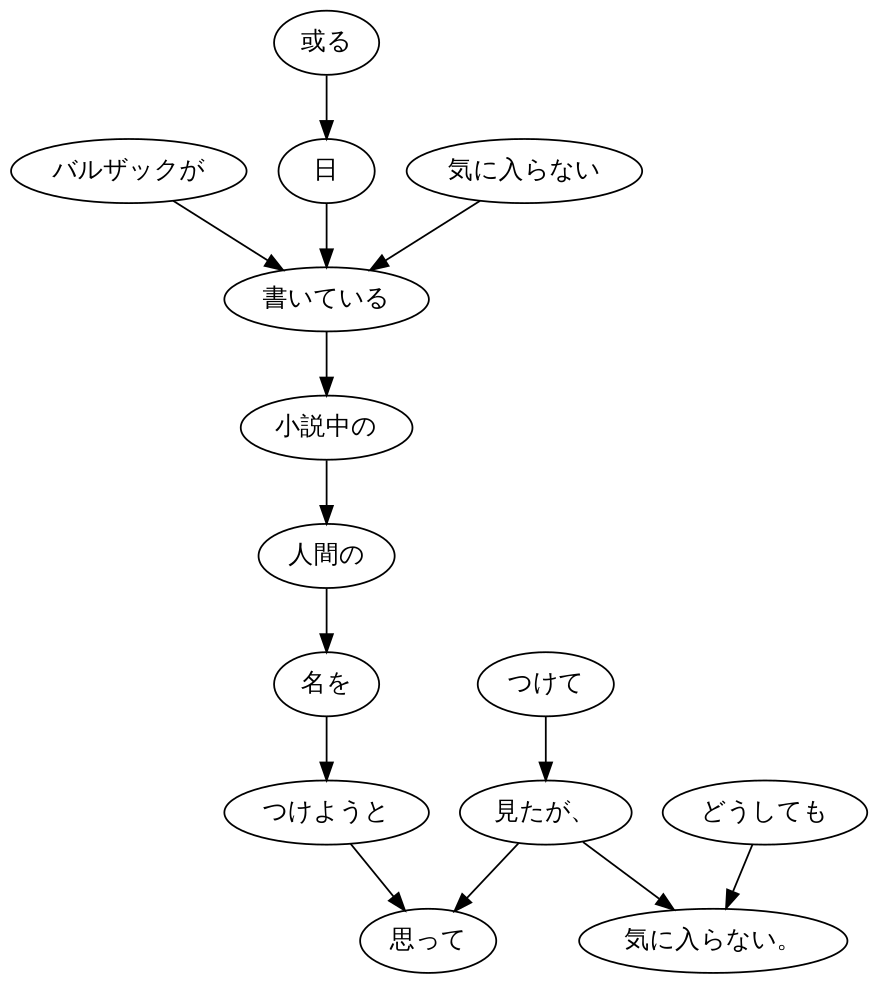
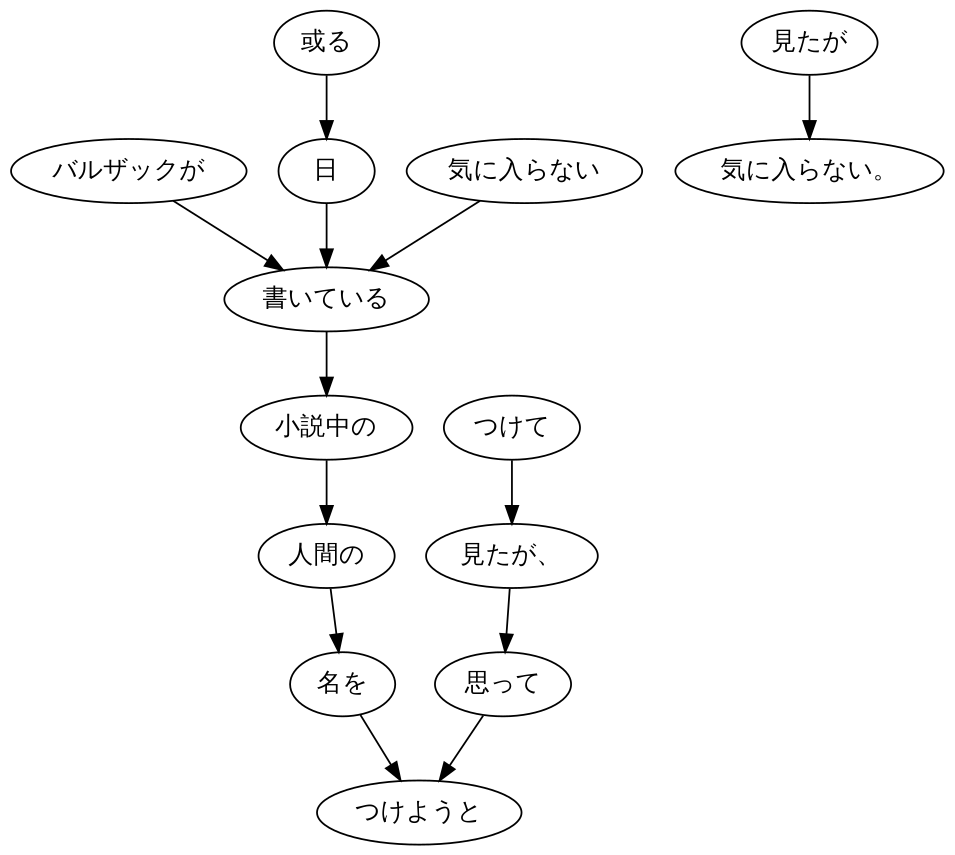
(765, 813) -> (810, 43)
(372, 870) -> (466, 740)
(621, 870) -> none
